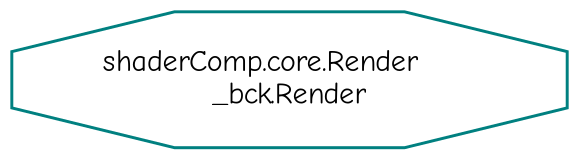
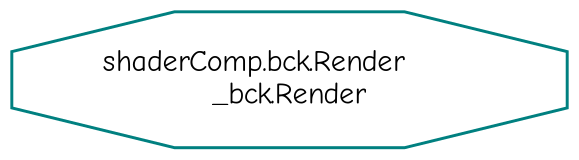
(290, 80) -> (290, 80)
